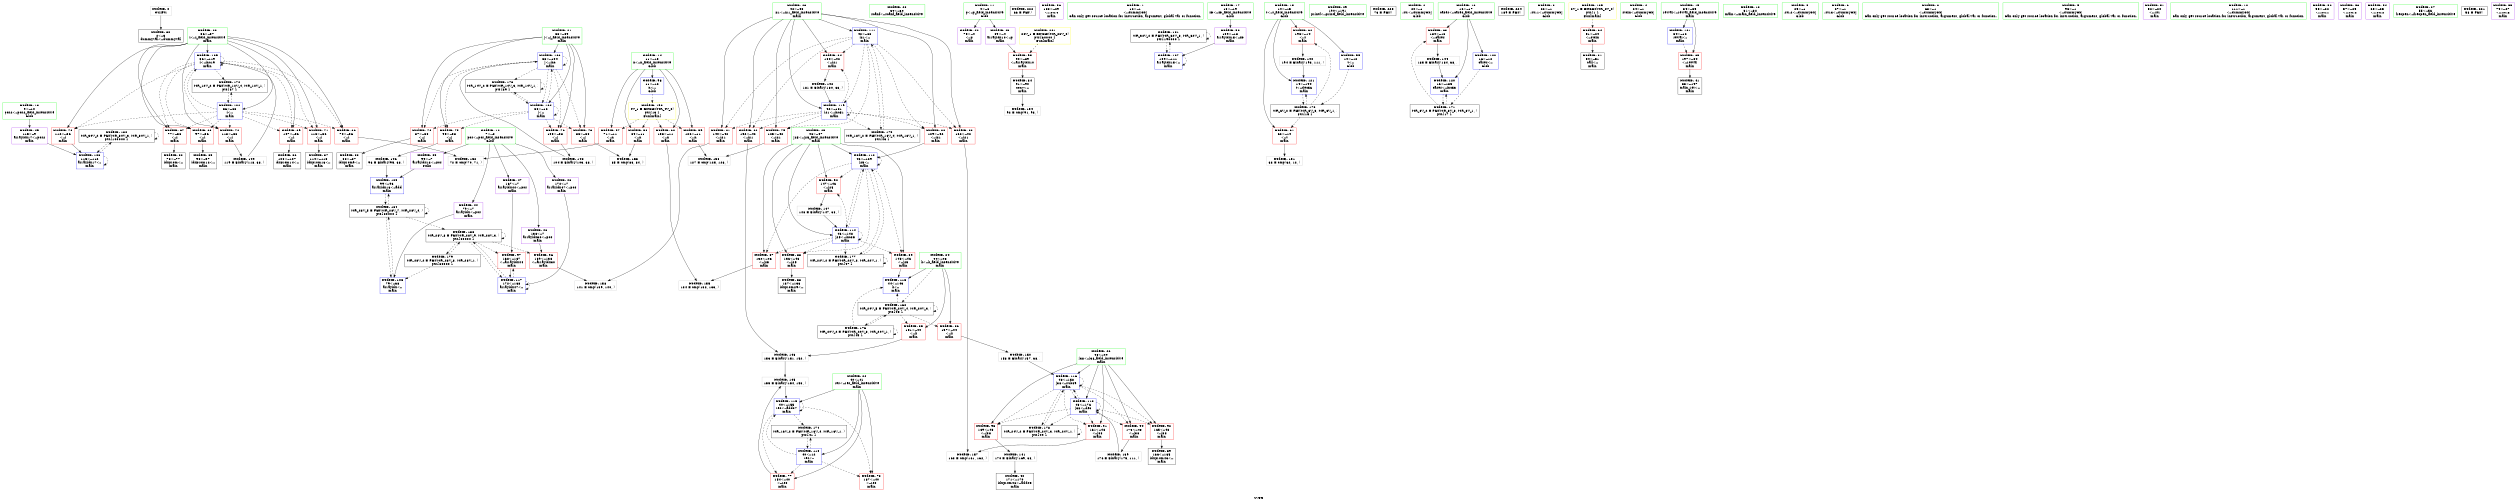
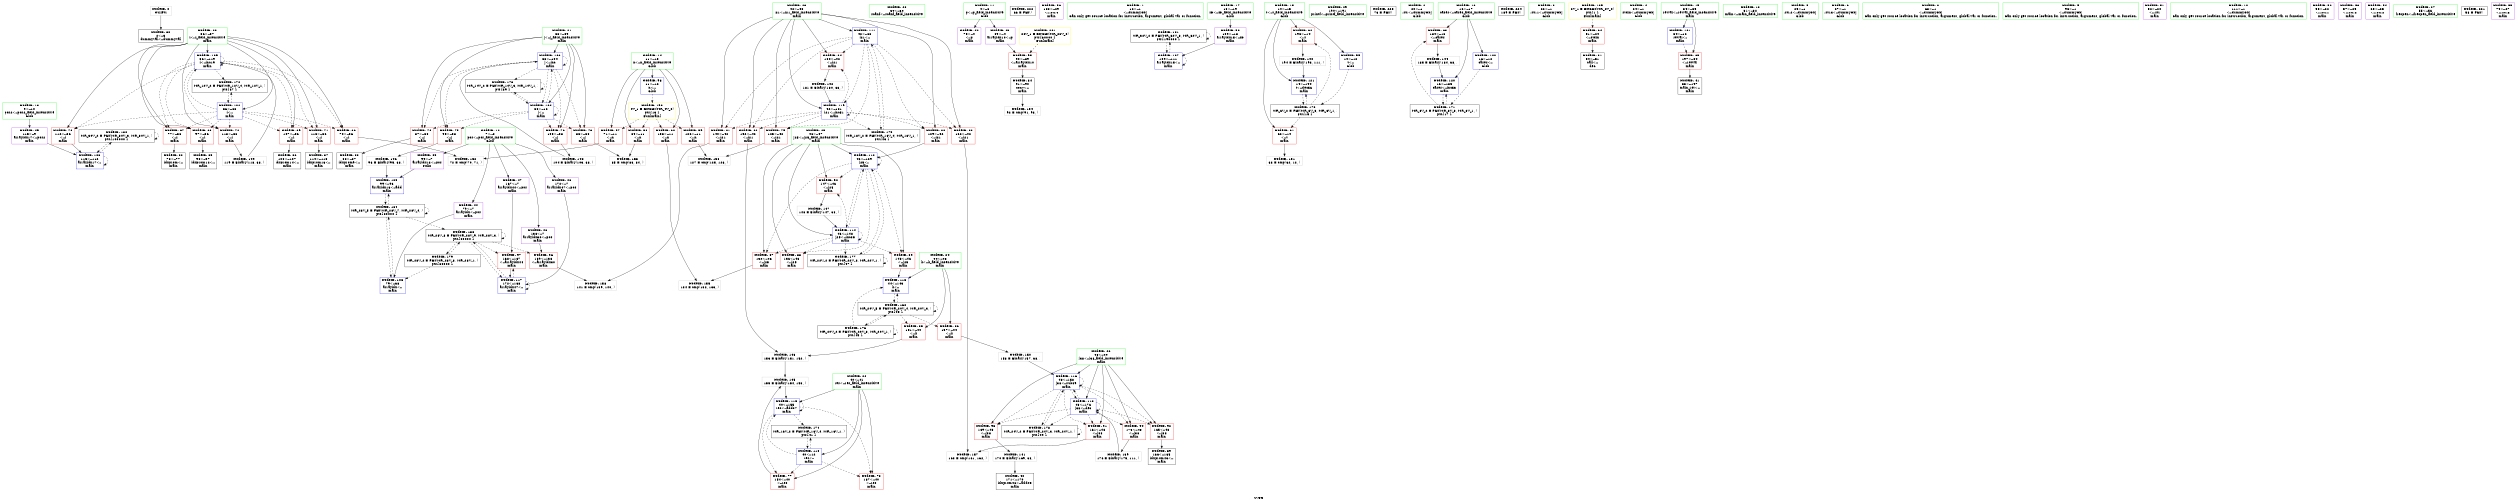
(1593, 66) -> (1593, 66)
(792, 285) -> none
(919, 285) -> (894, 297)
